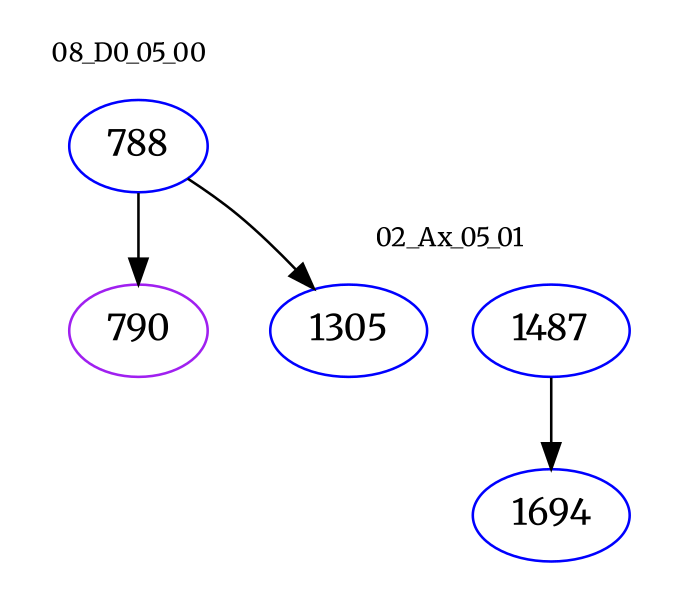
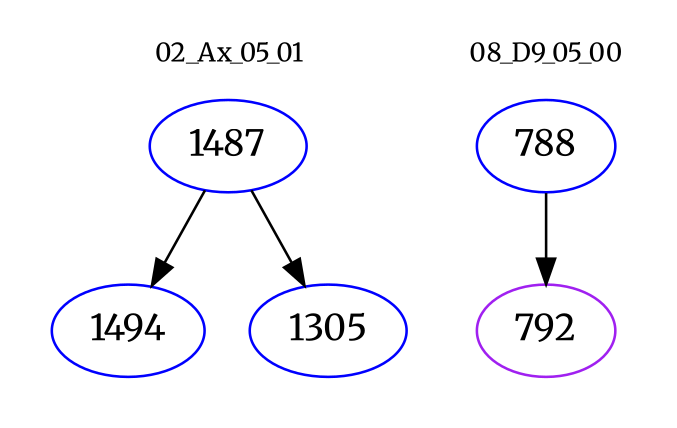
(129, 55) -> (547, 55)
(266, 240) -> (271, 226)
(138, 331) -> (546, 331)
(551, 515) -> (128, 331)
